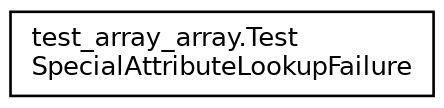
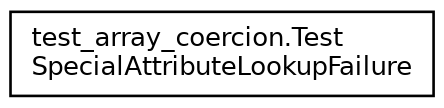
(222, 54) -> (222, 54)
